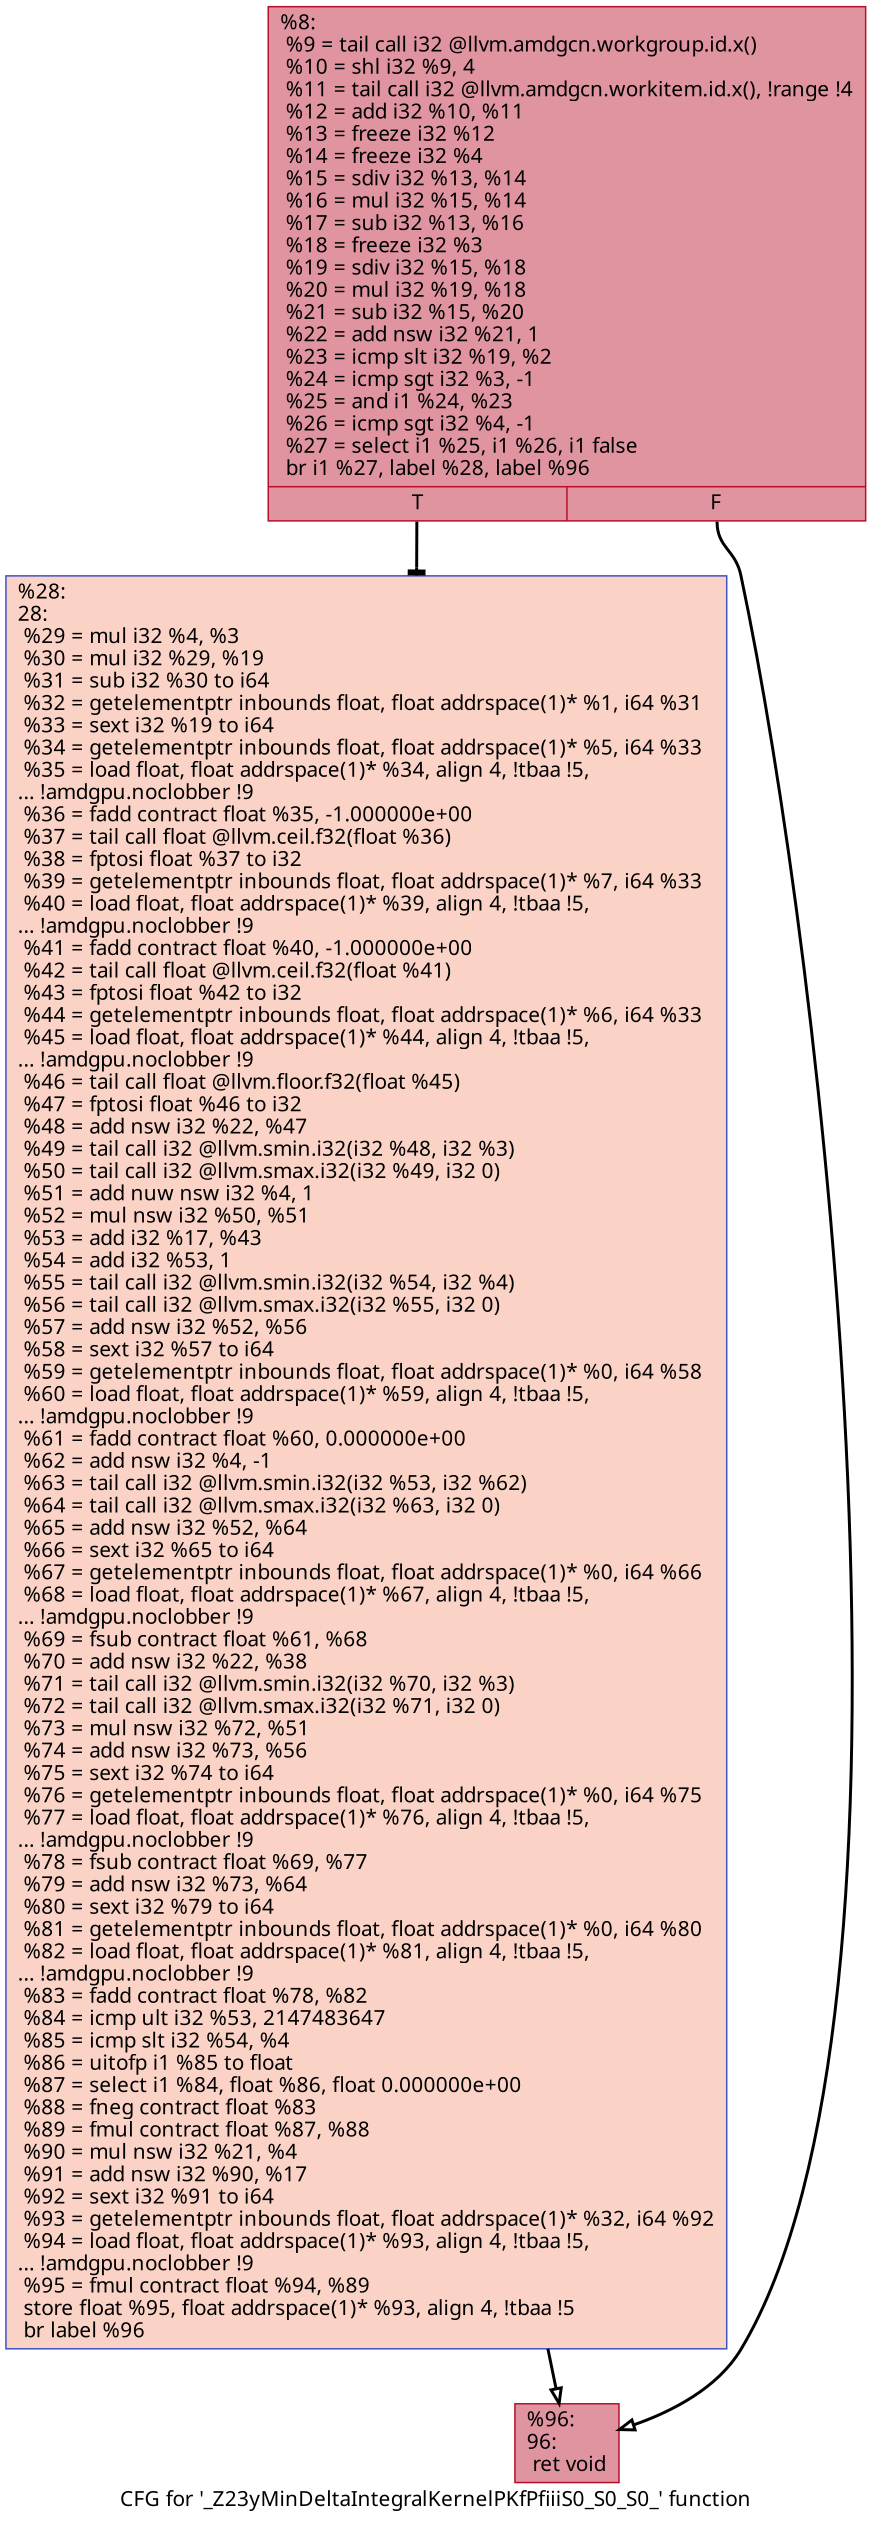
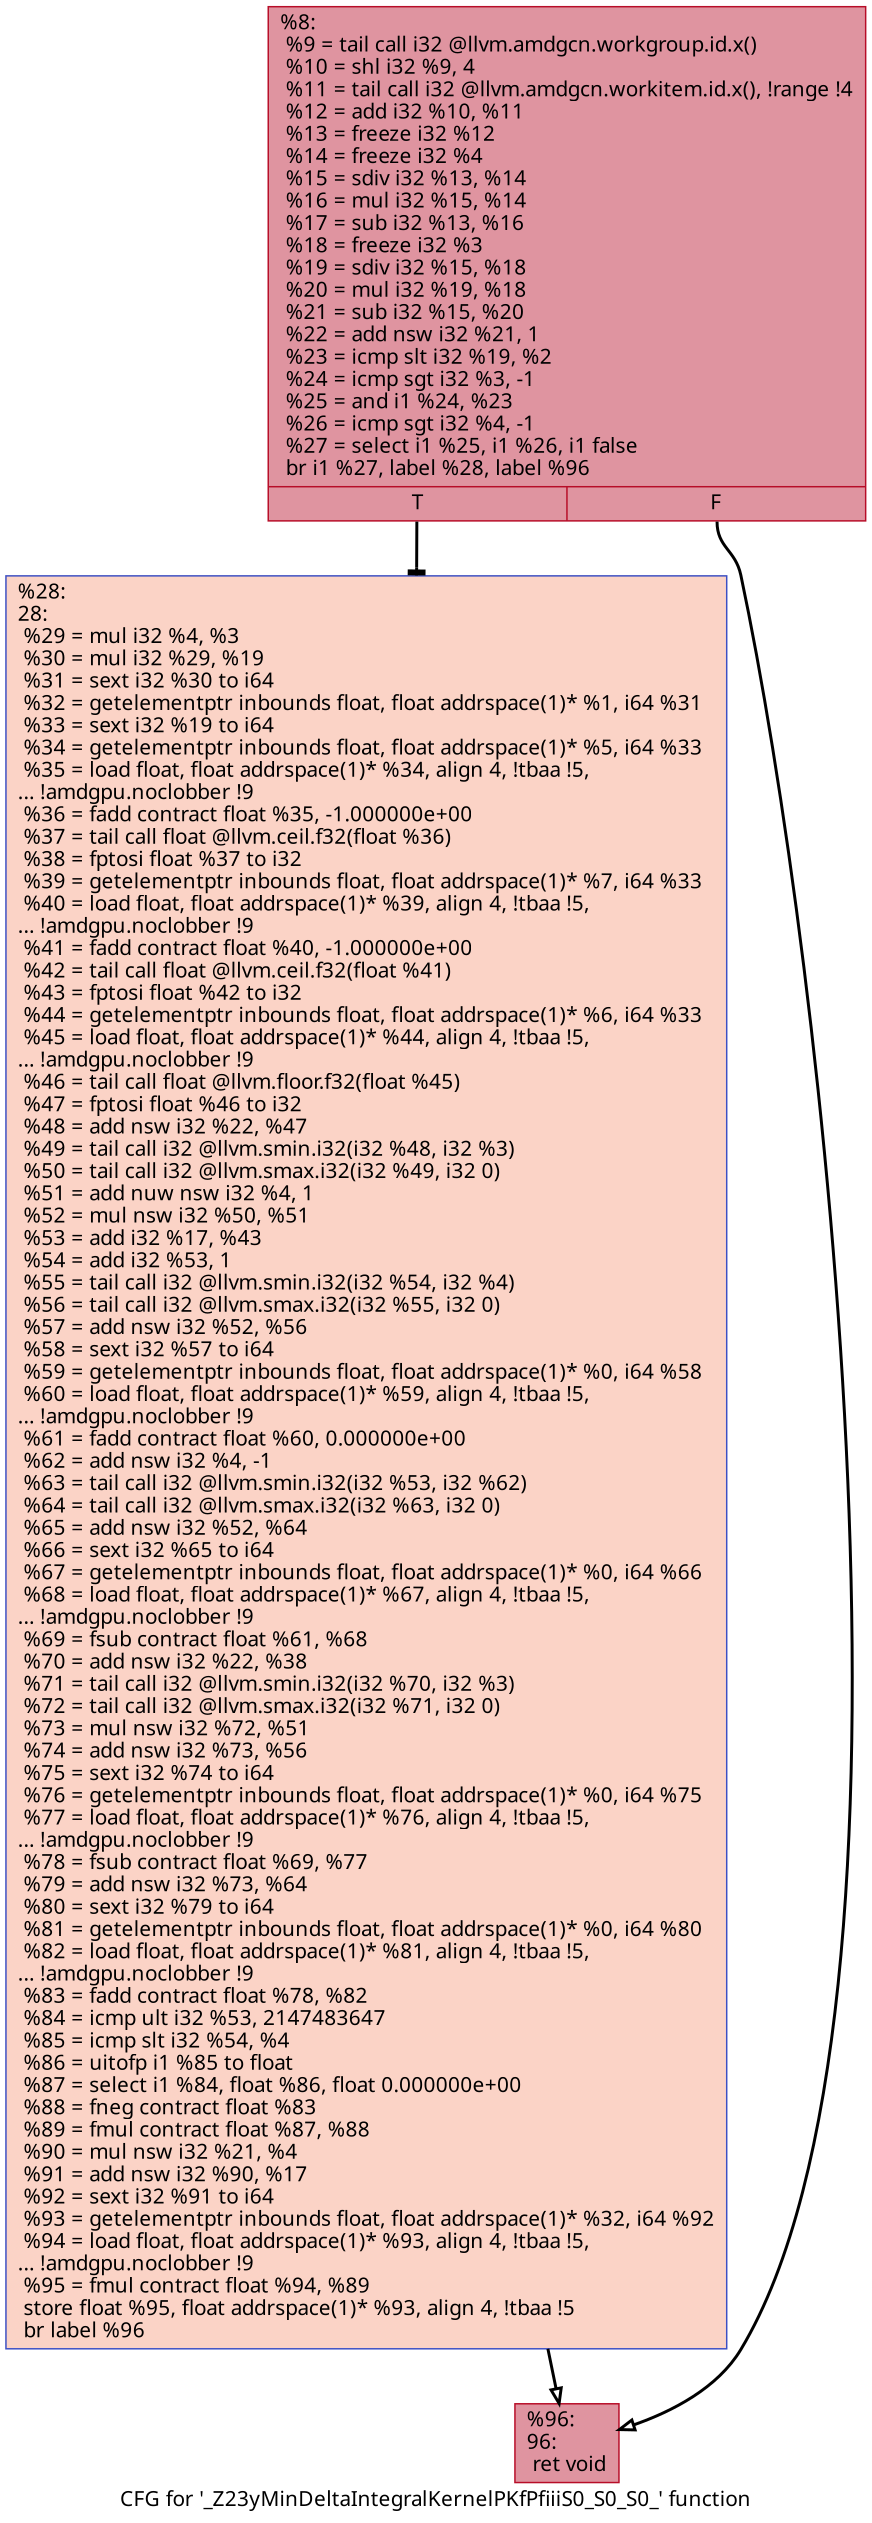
(144, 681) -> (146, 681)
